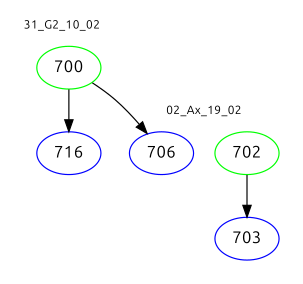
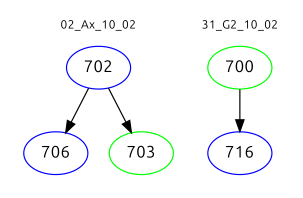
(128, 111) -> (80, 105)
(204, 111) -> (99, 26)
(247, 153) -> (99, 68)
(247, 239) -> (141, 153)
